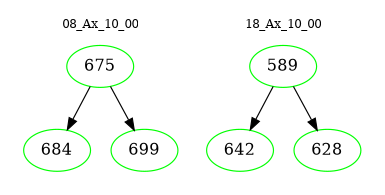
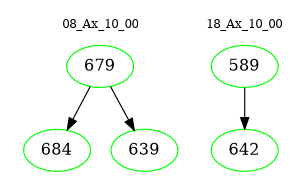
(100, 66) -> (100, 66)
(144, 150) -> (144, 150)
(327, 150) -> none
